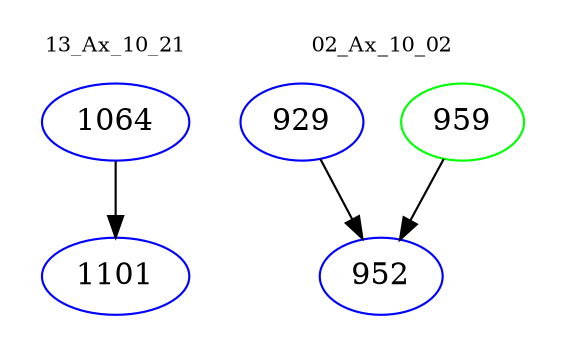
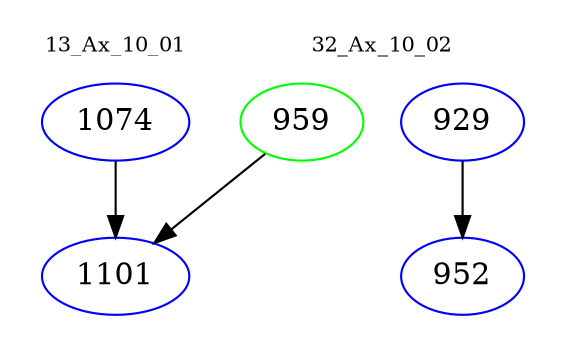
(116, 46) -> (116, 46)
(382, 46) -> (382, 46)
(116, 122) -> (116, 122)
(427, 190) -> (237, 176)
